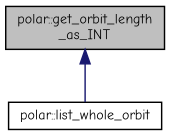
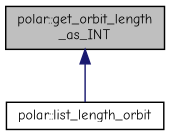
(85, 116) -> (85, 116)
